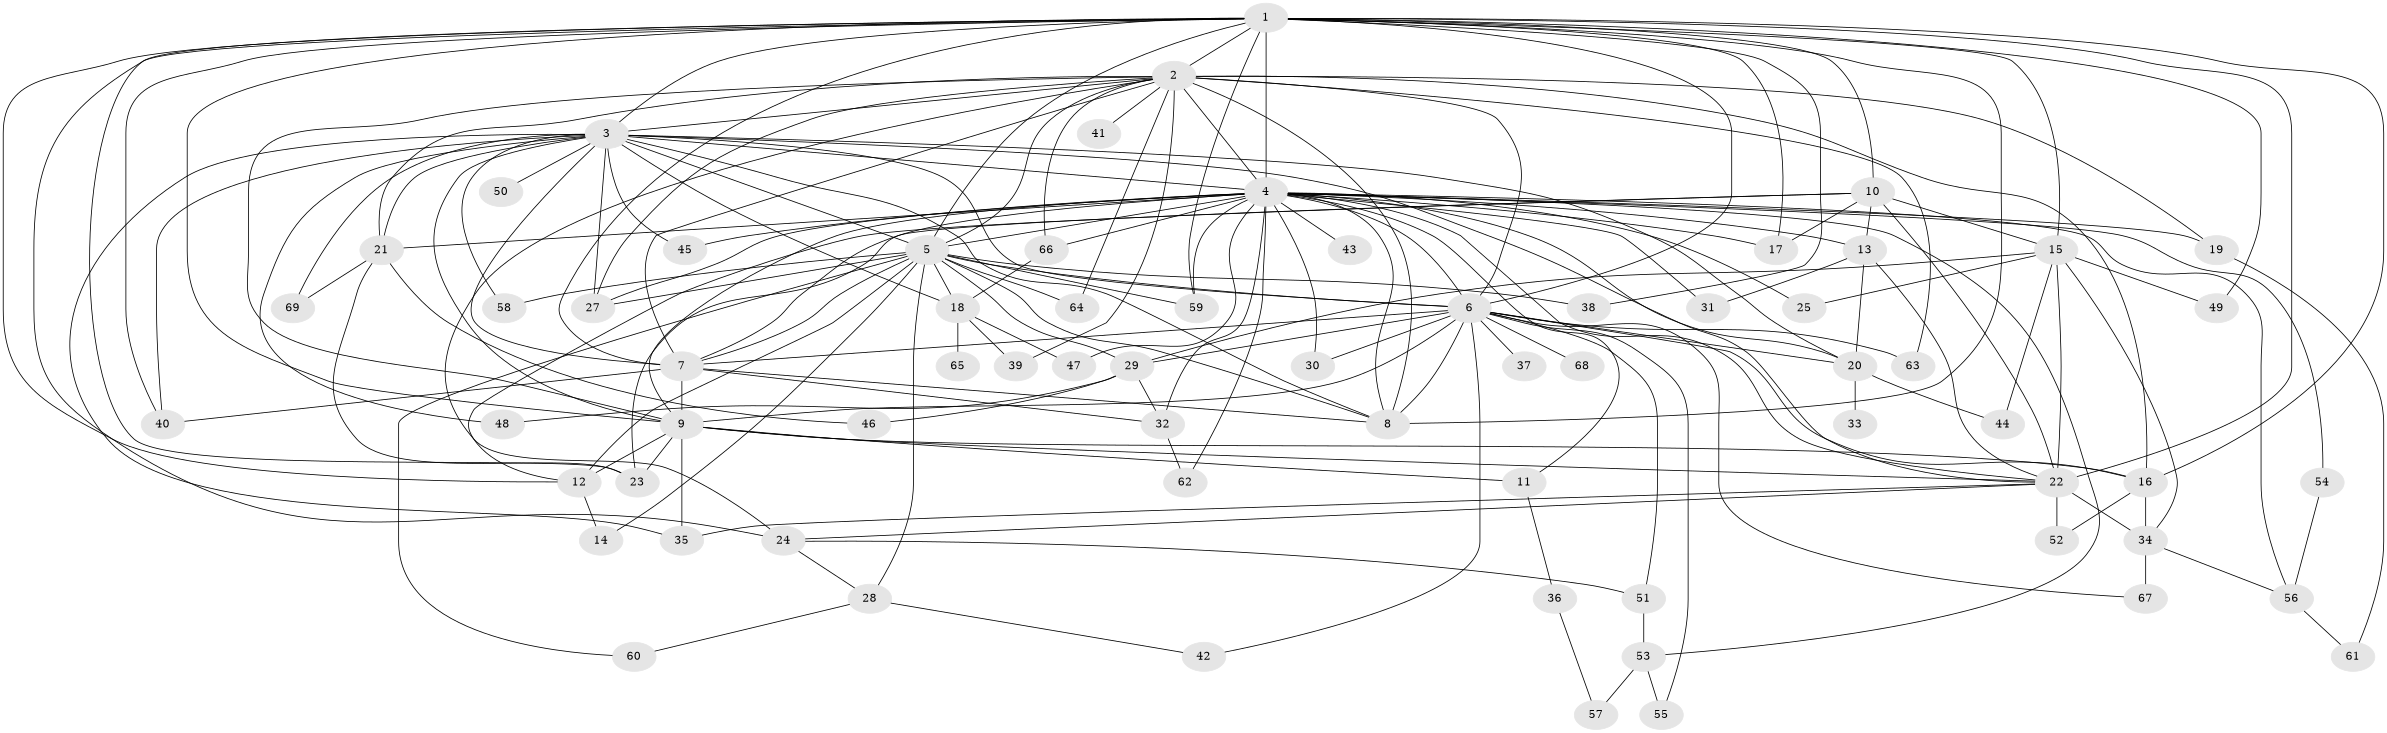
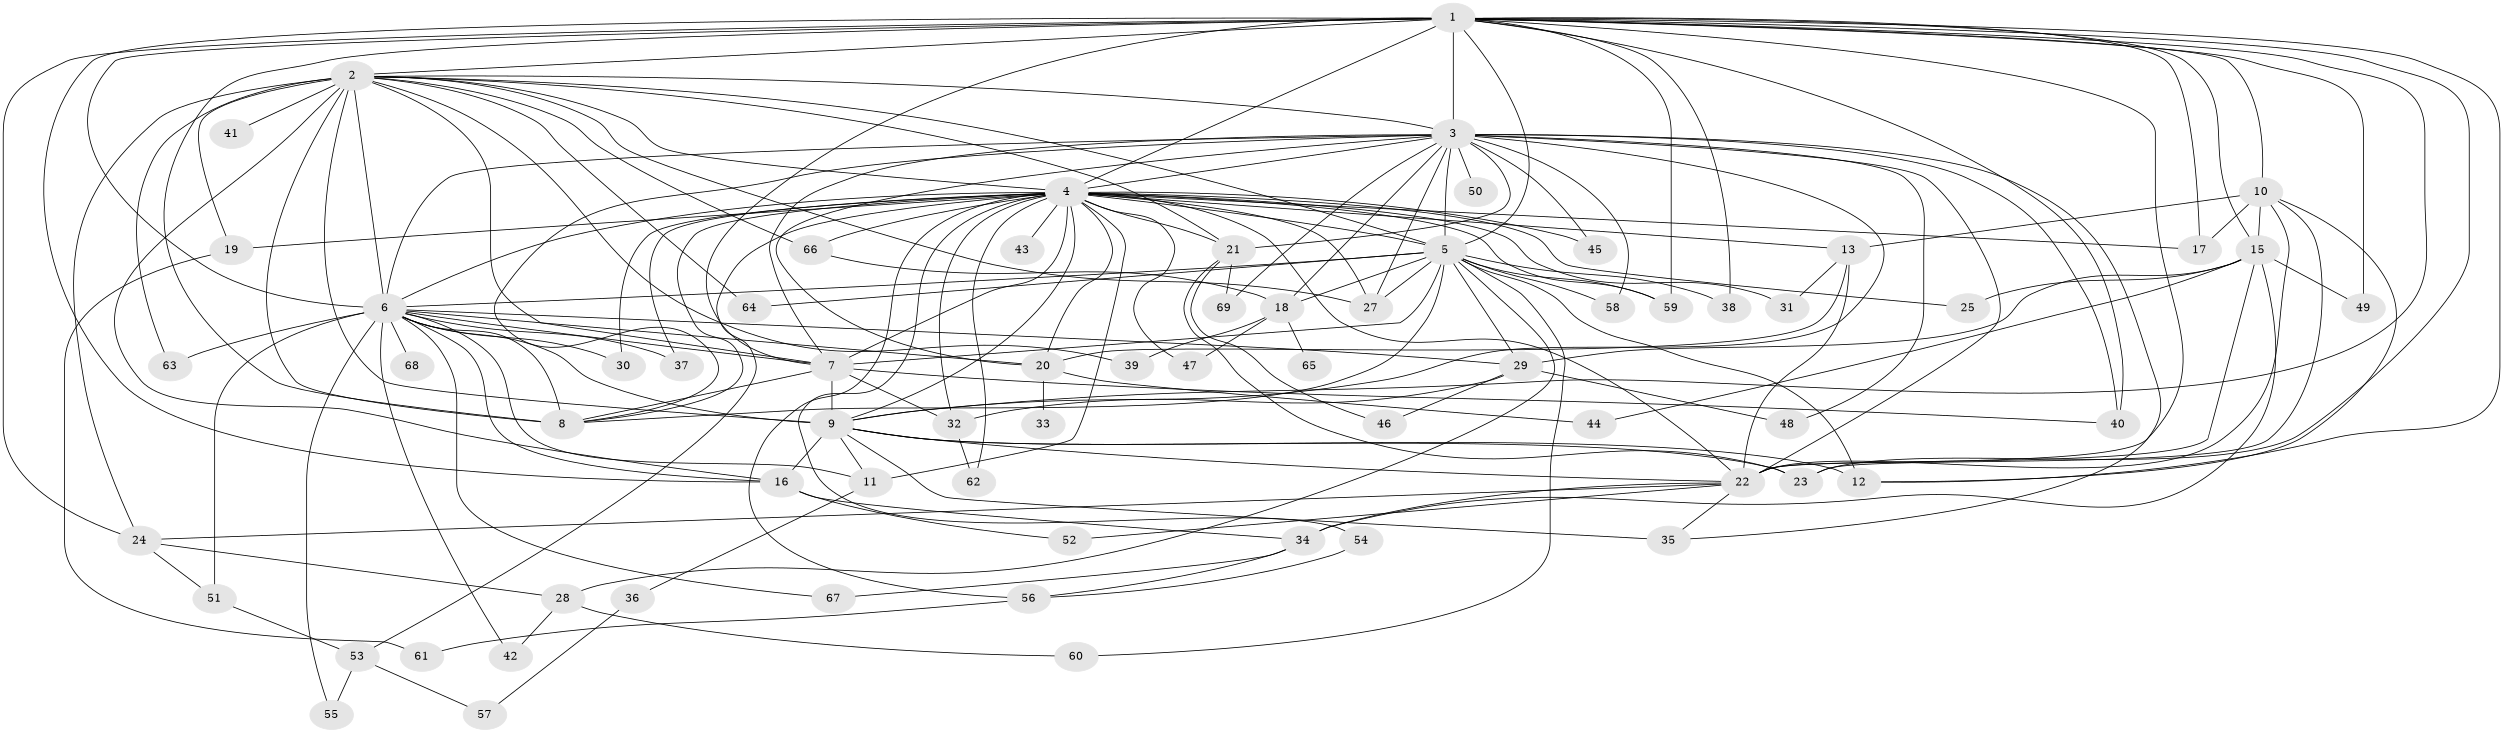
none -> (790, 209)
none -> (534, 439)
(601, 541) -> none
